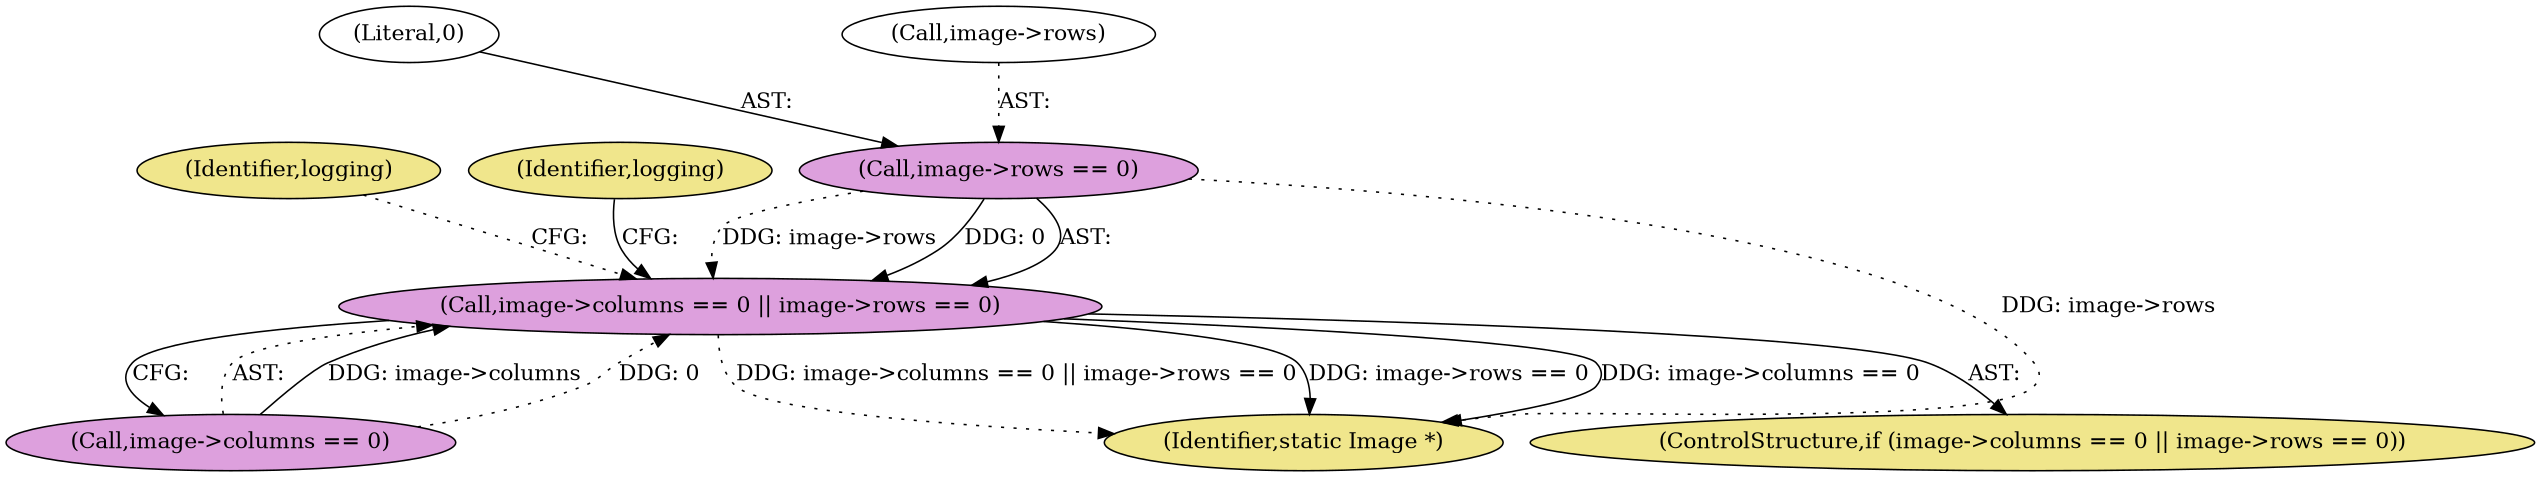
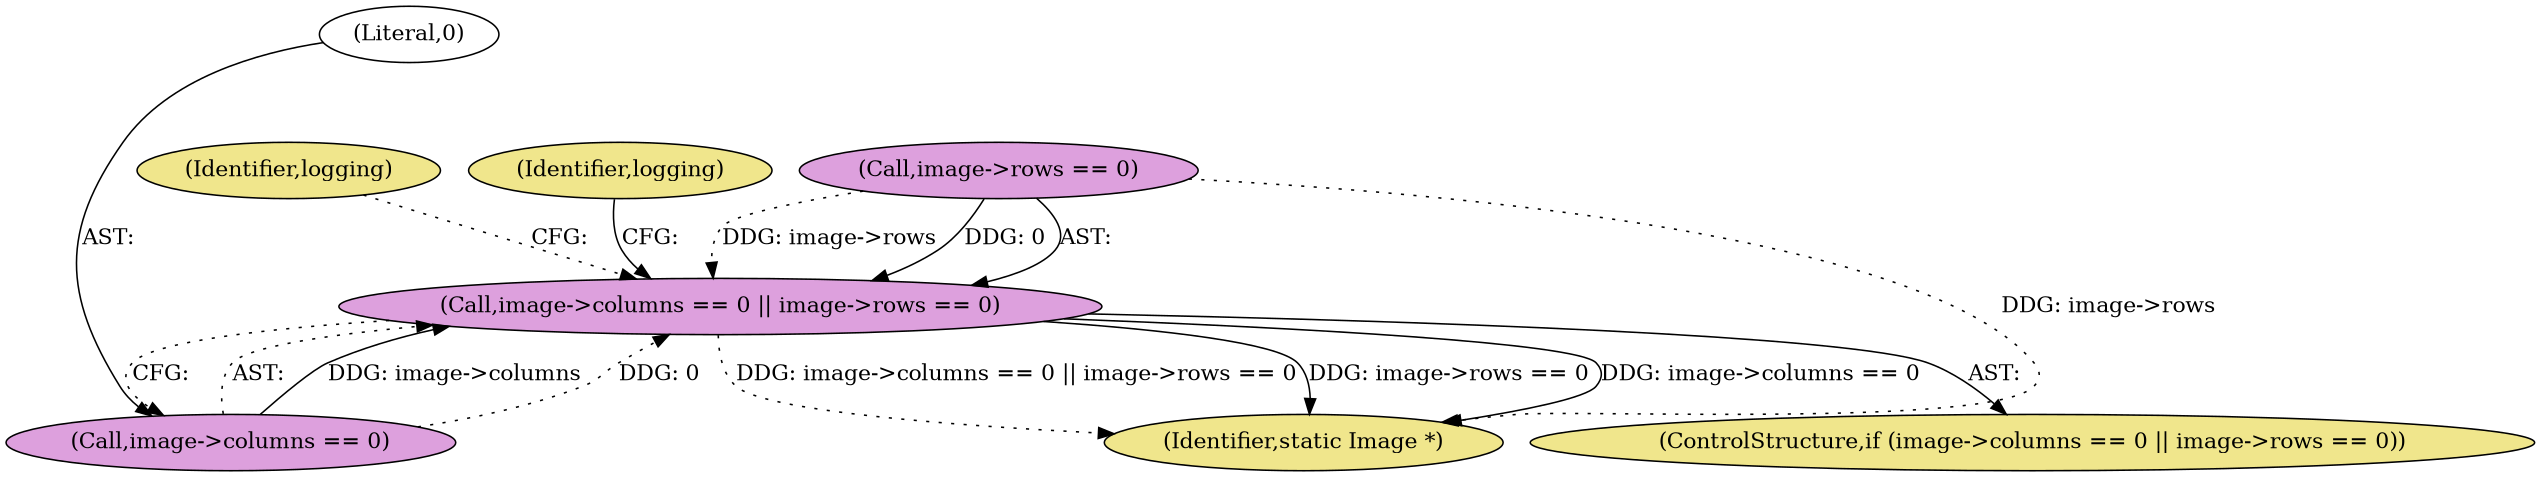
(999, 34) -> none
(681, 97) -> (106, 168)
(231, 336) -> (231, 336)
